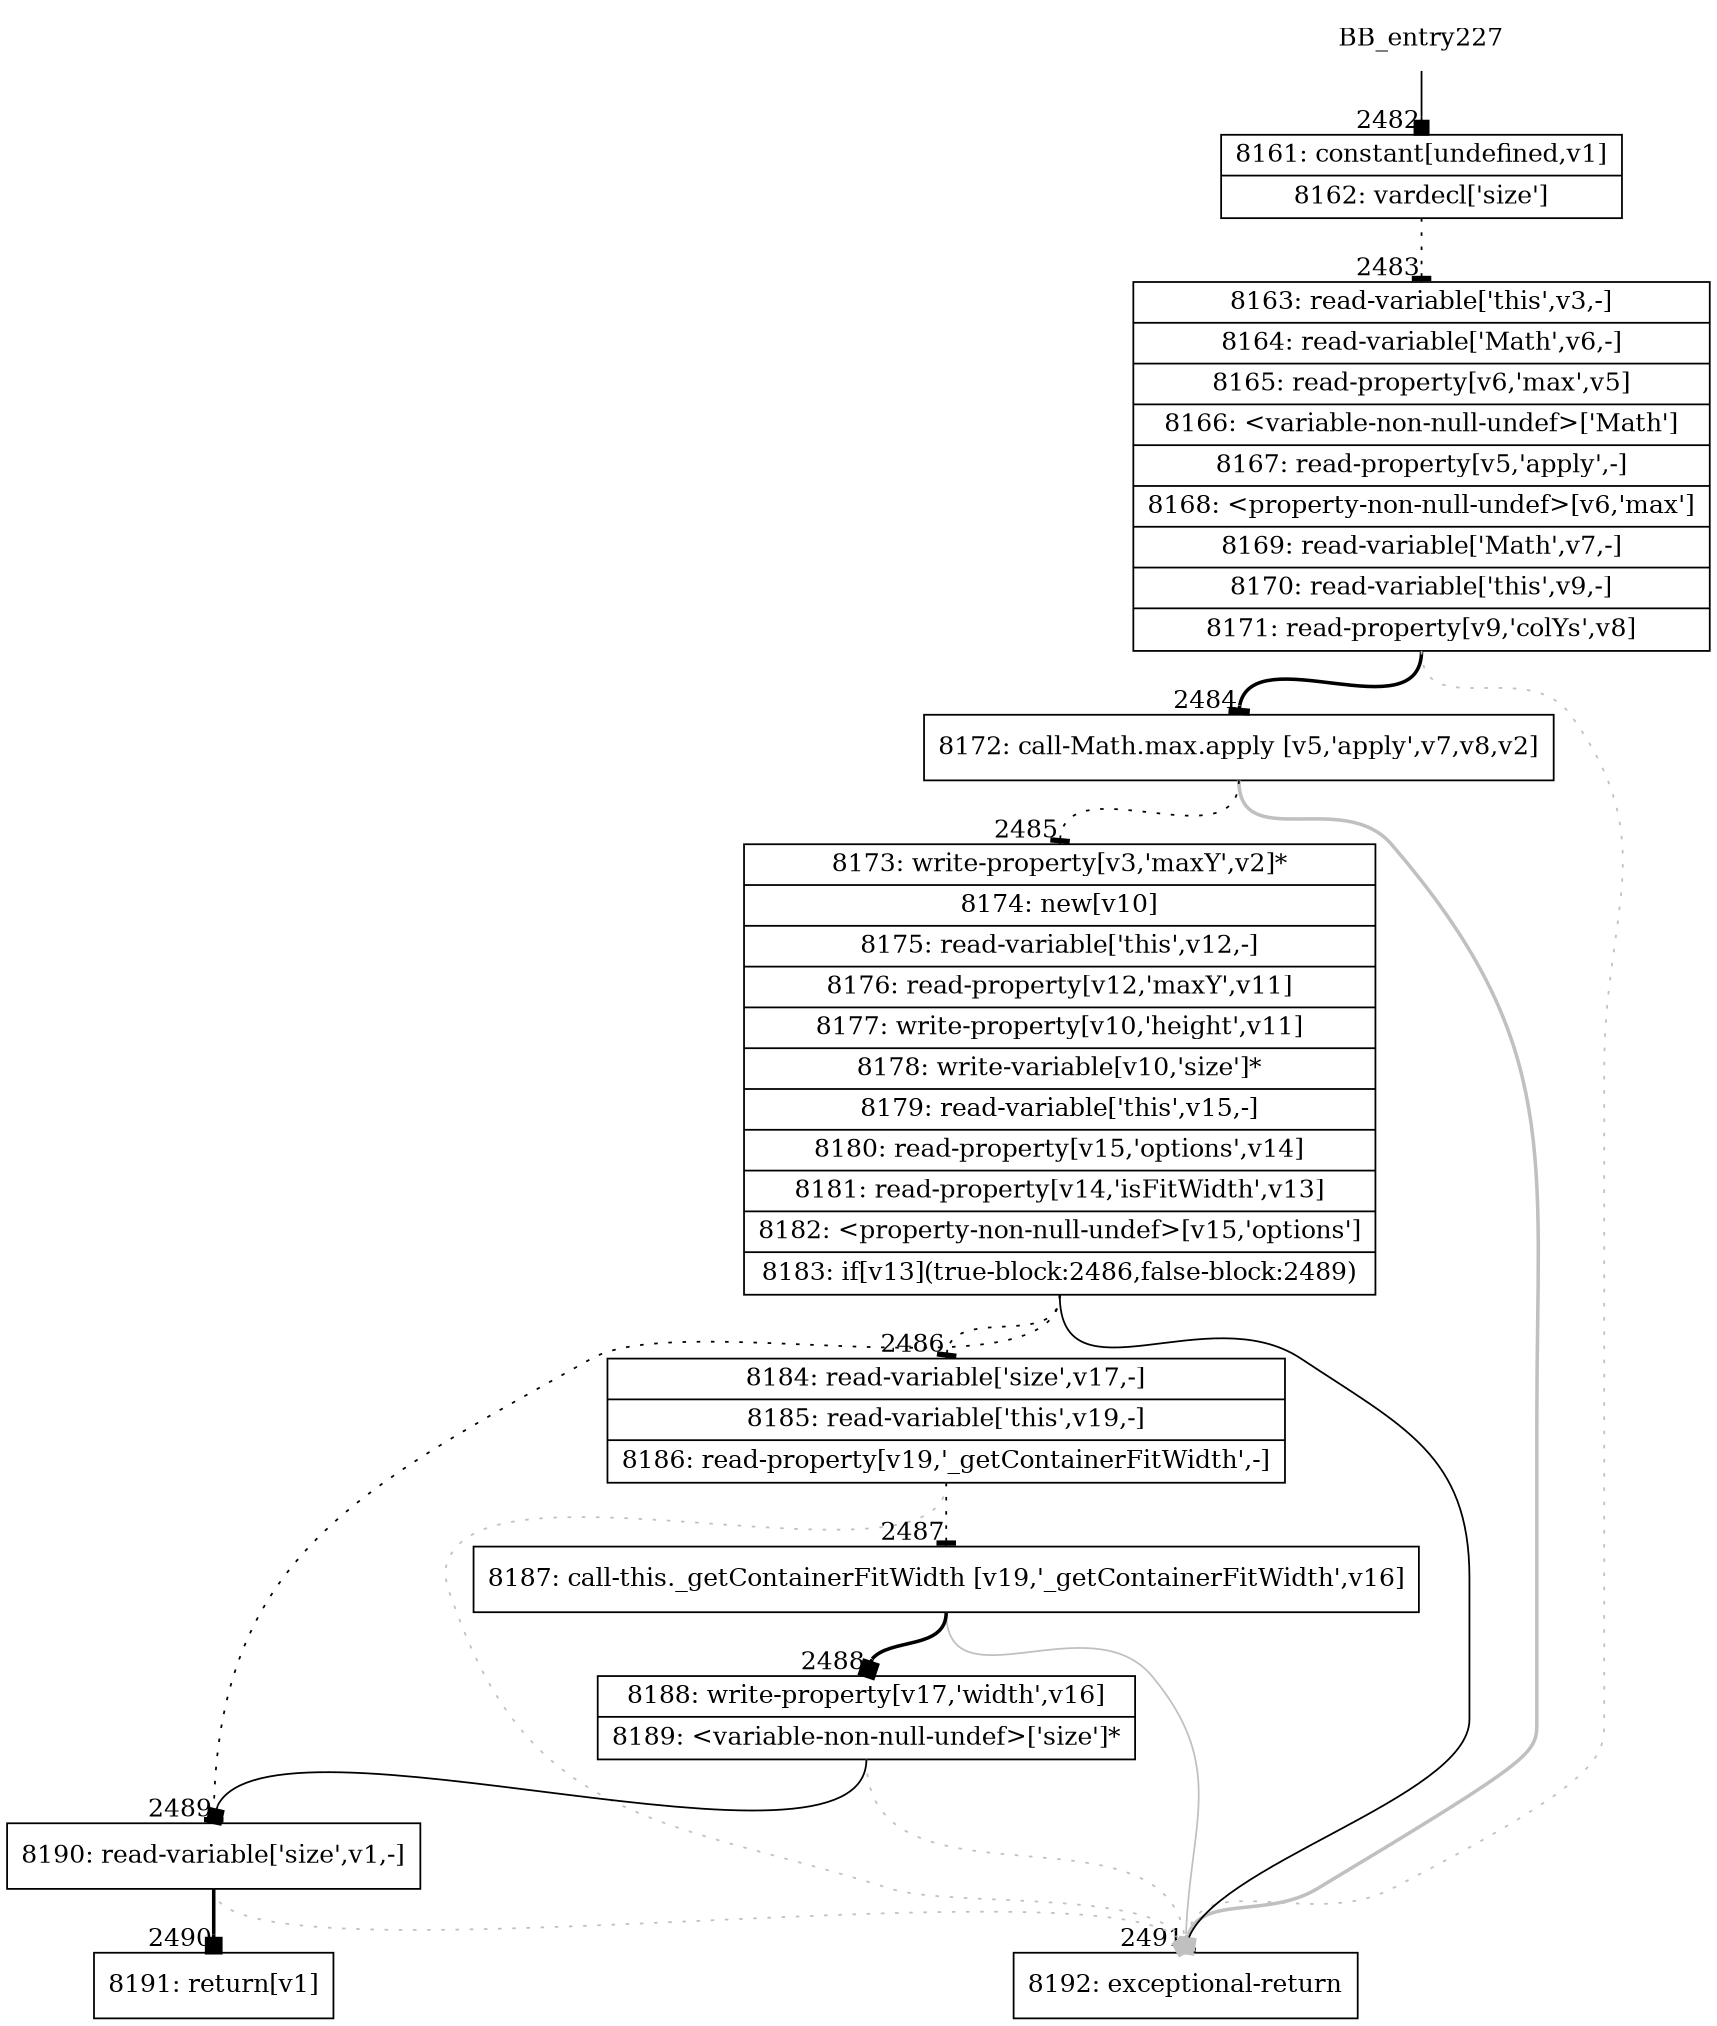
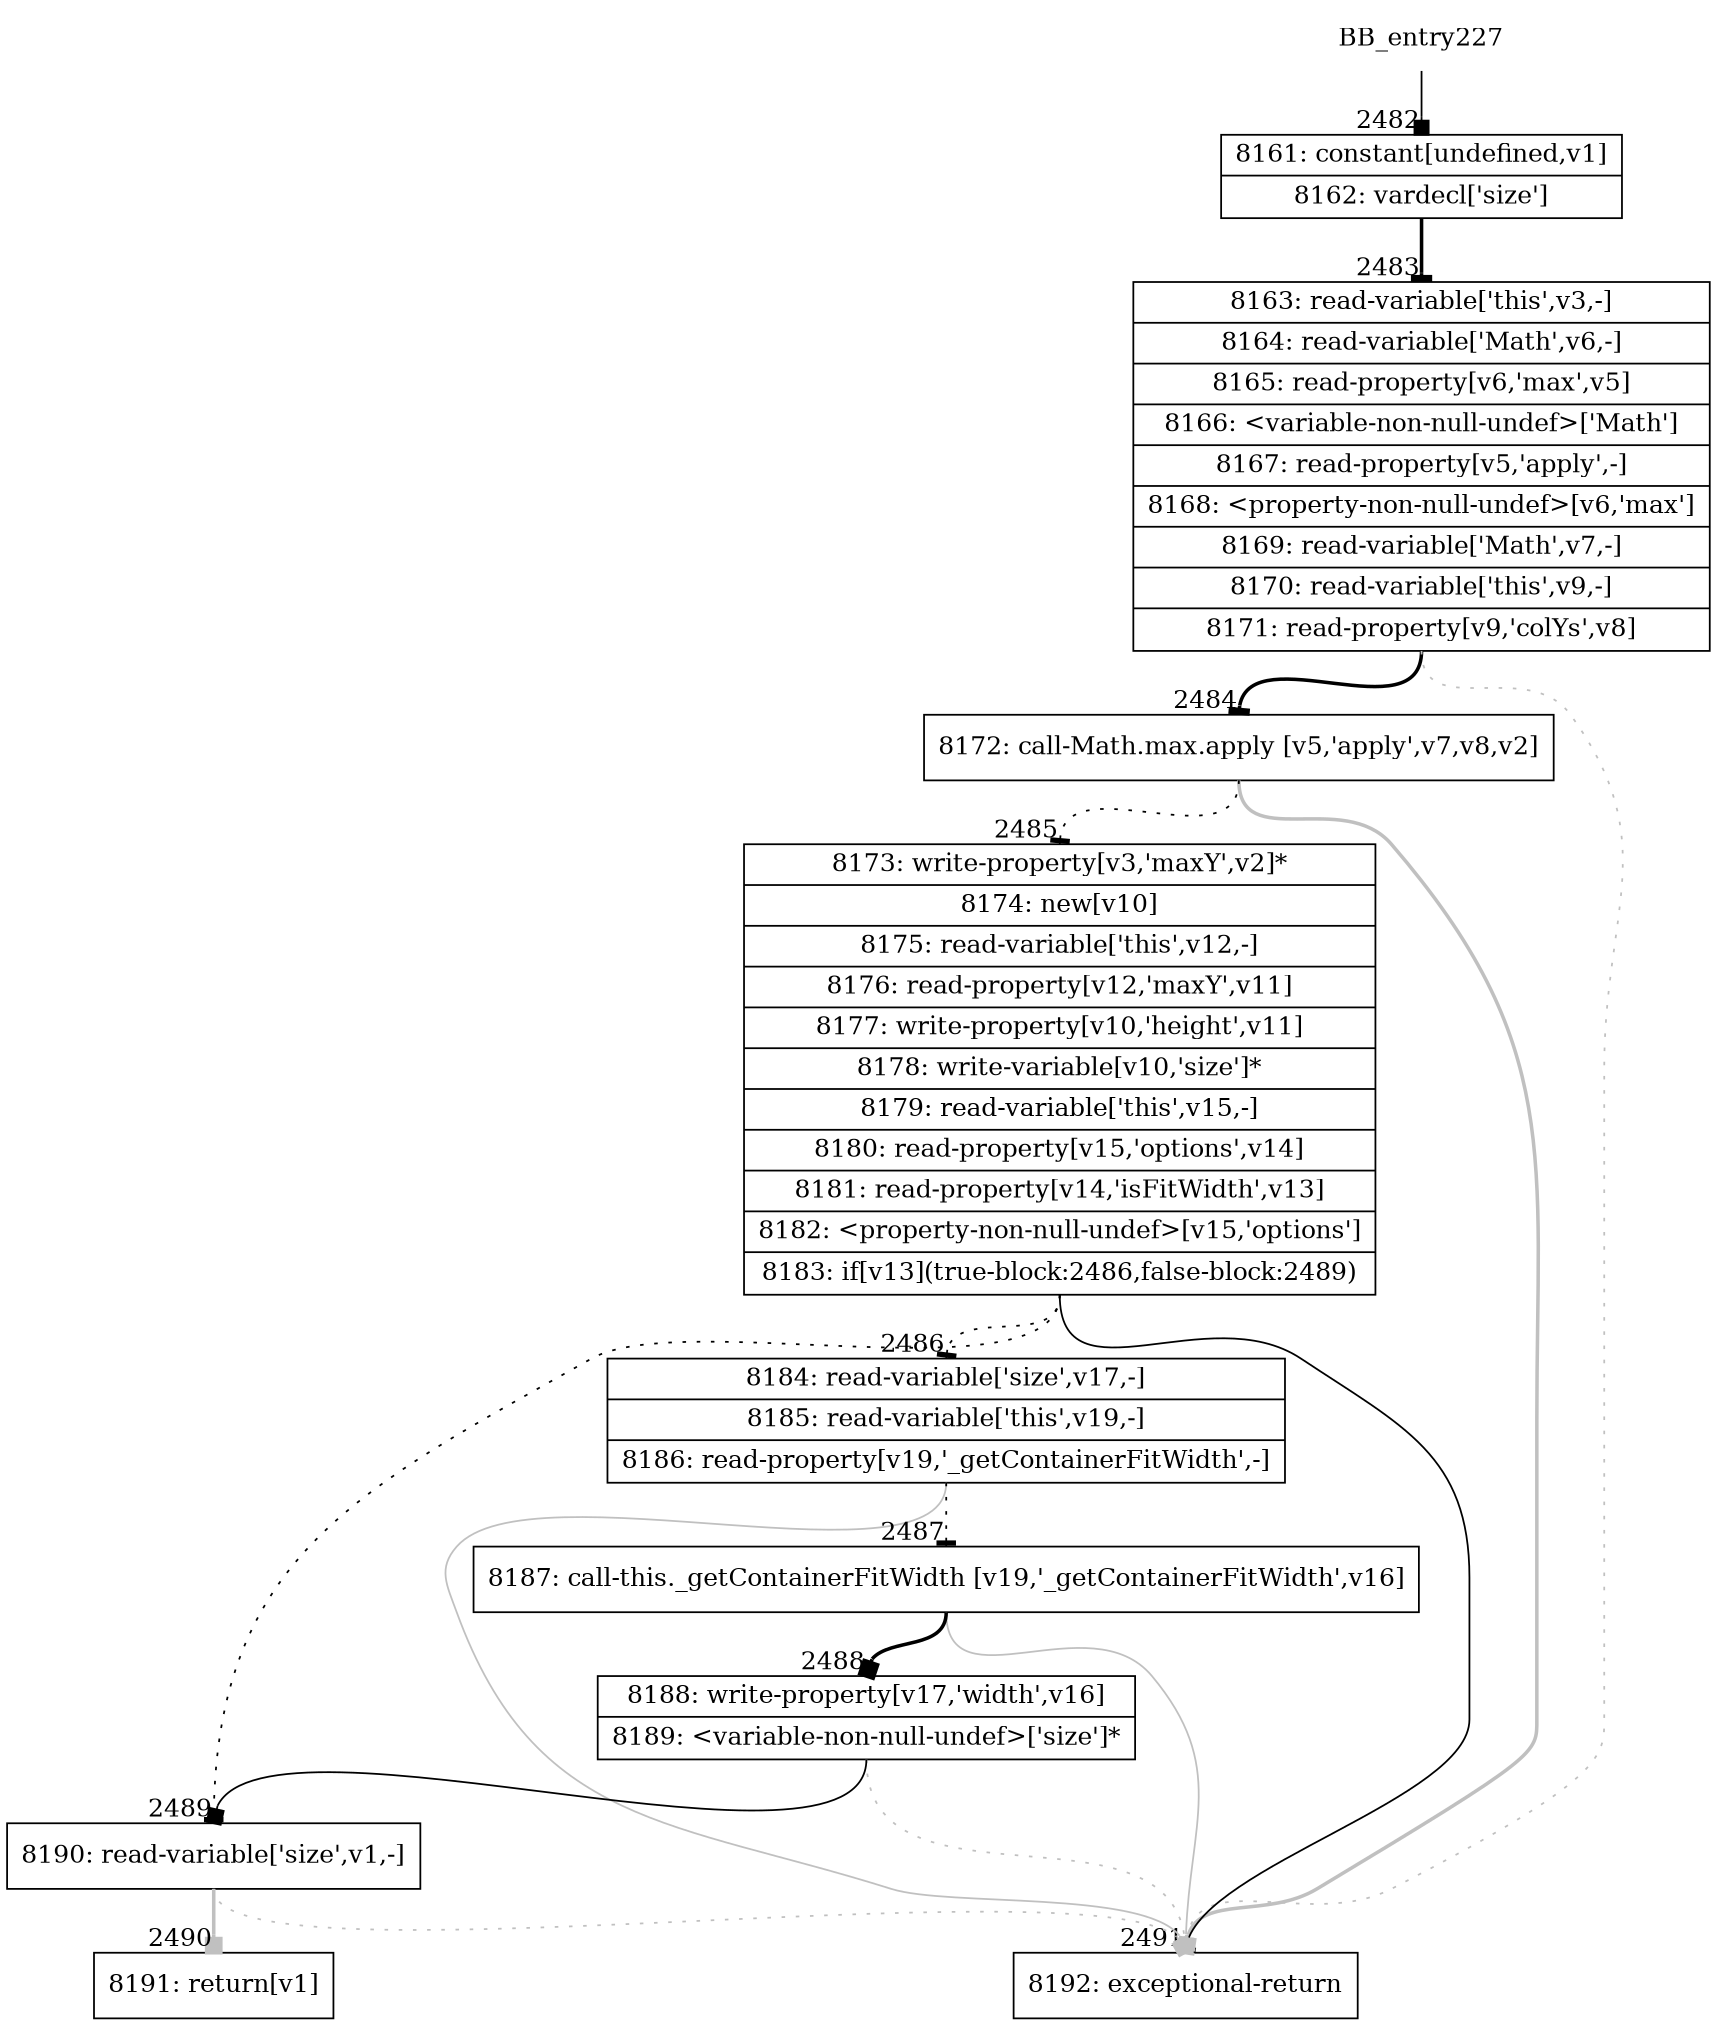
(1422, 245) -> (1422, 245)
(517, 1723) -> (517, 1723)
(214, 1912) -> (214, 1912)
